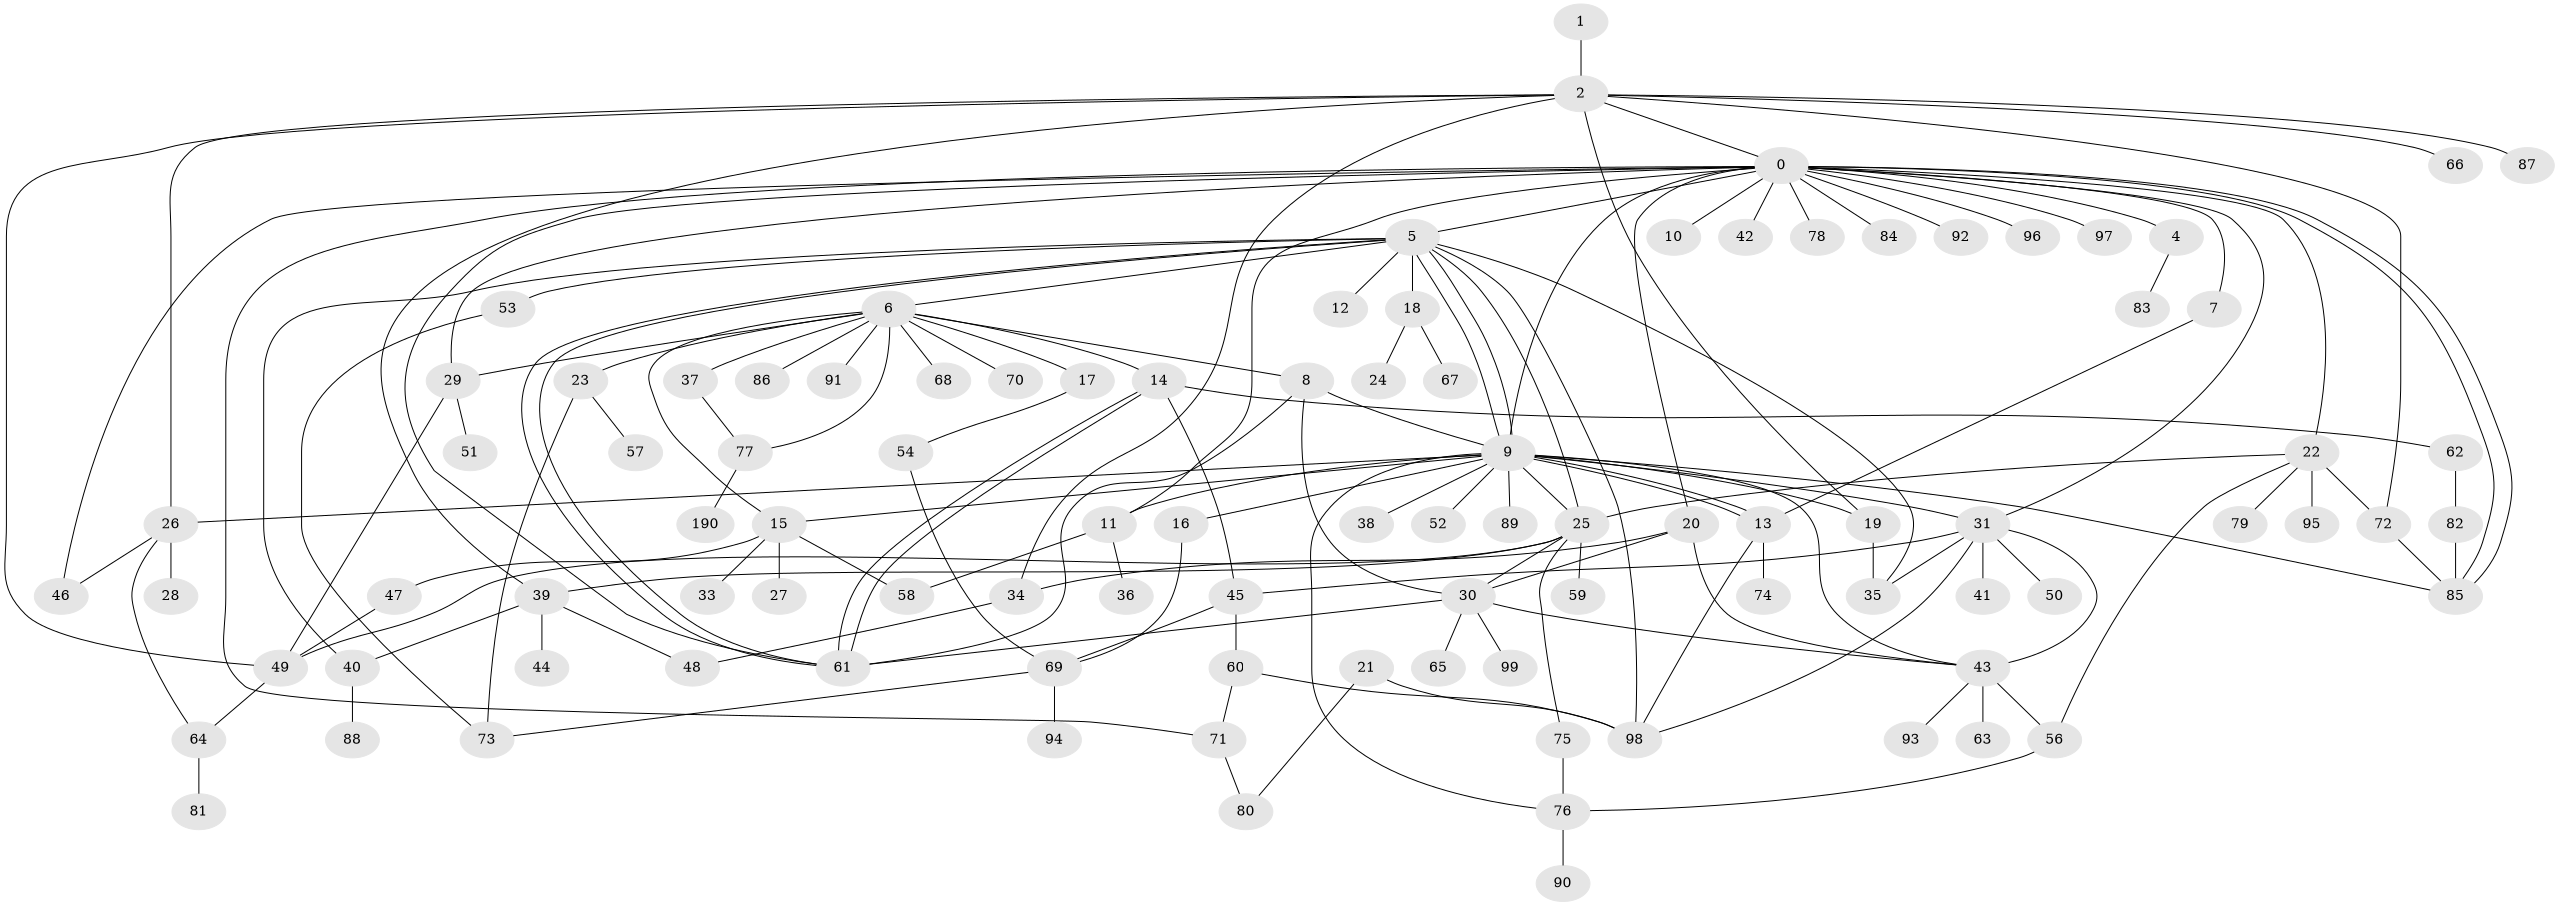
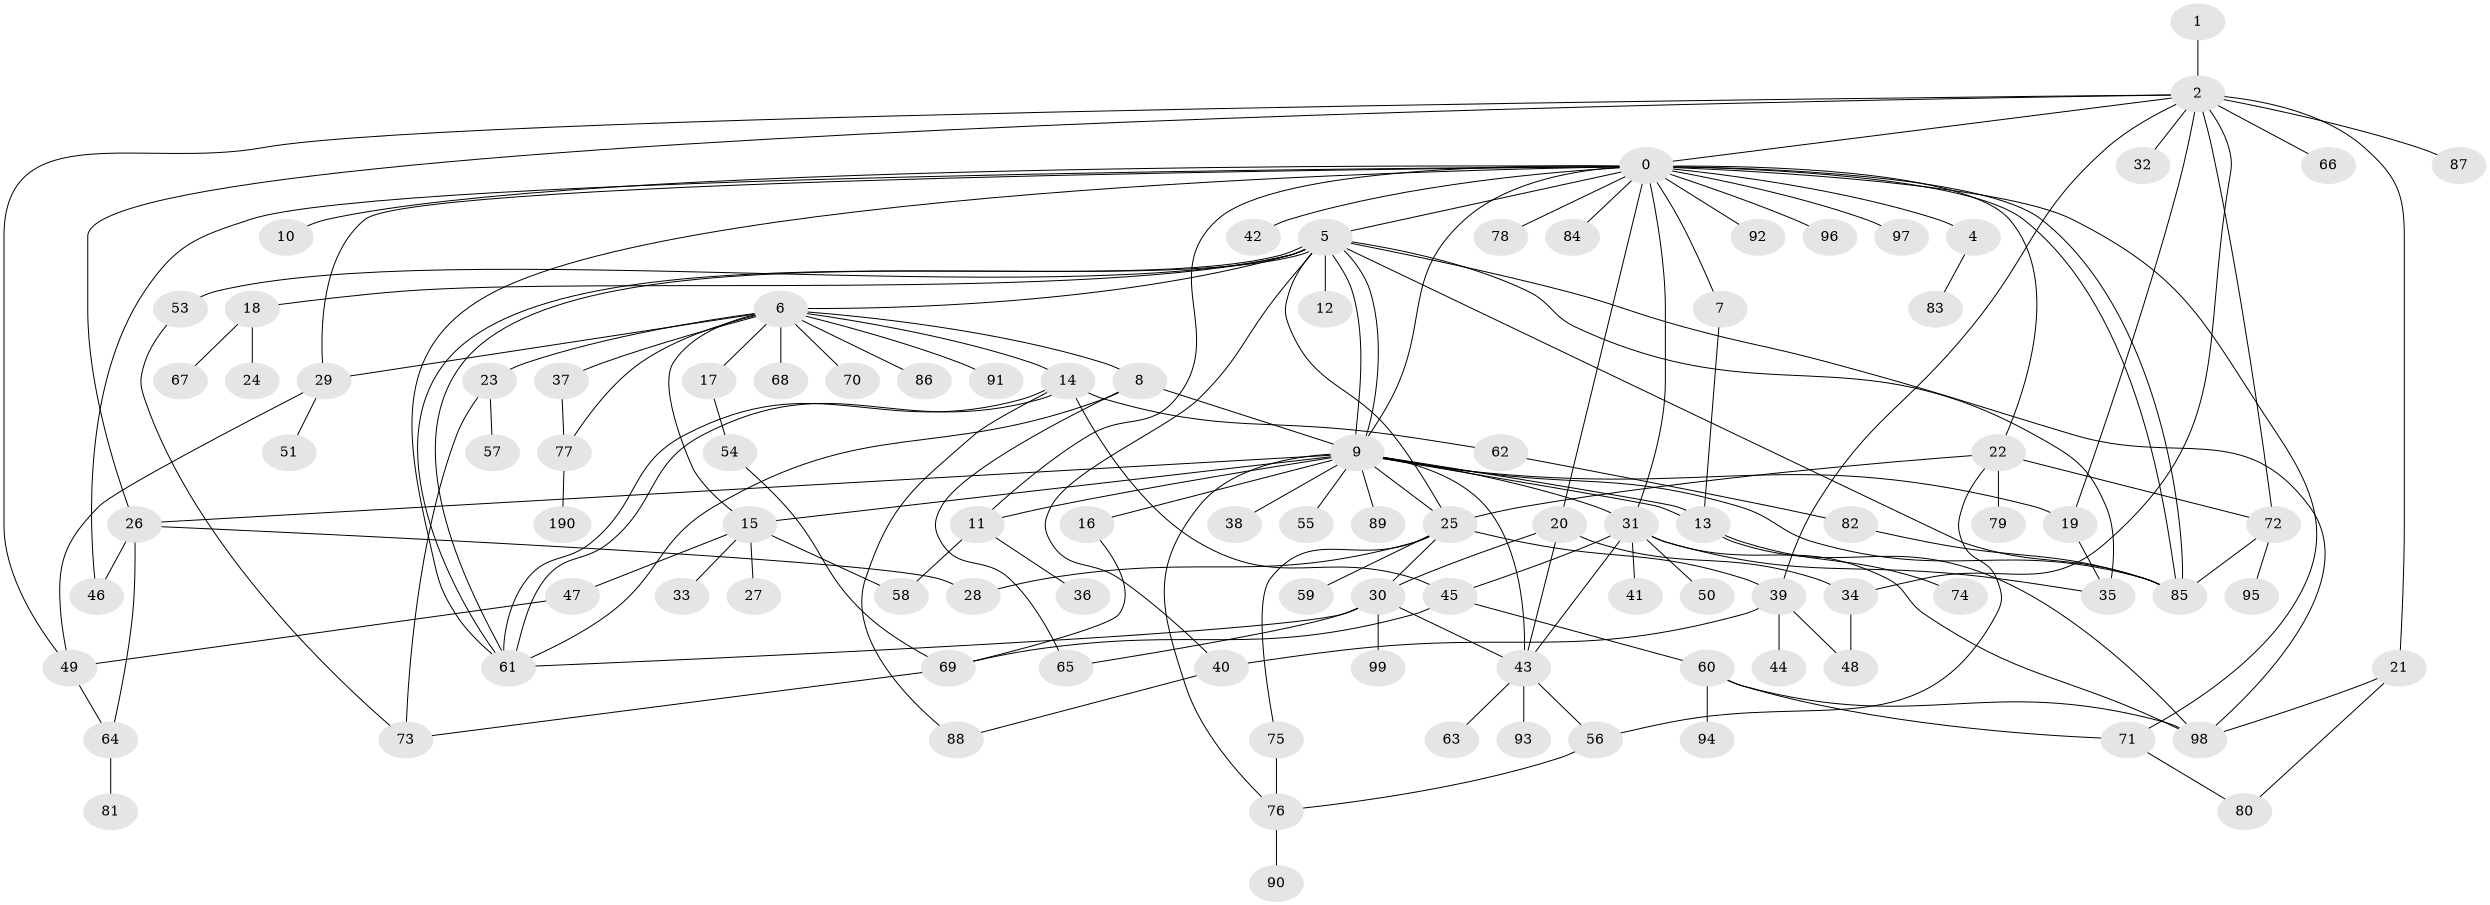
none -> (2143, 166)
none -> (2404, 317)
none -> (1746, 439)
(2312, 489) -> (2263, 561)
(1438, 525) -> (1306, 525)
(1324, 532) -> (938, 513)
none -> (883, 535)
(925, 558) -> (1215, 567)
(1054, 704) -> (1707, 704)
